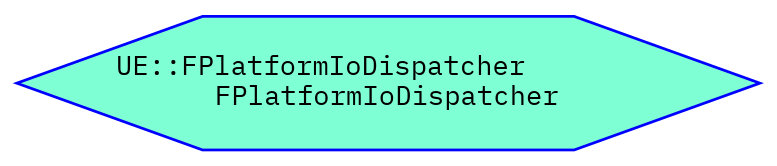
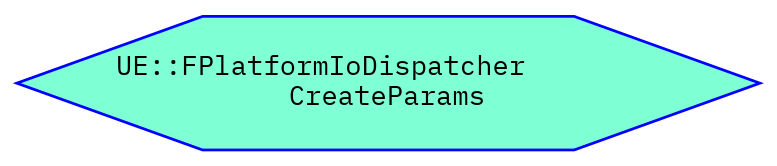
(388, 83) -> (388, 83)
